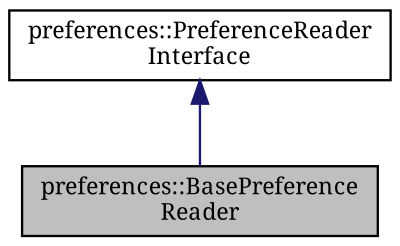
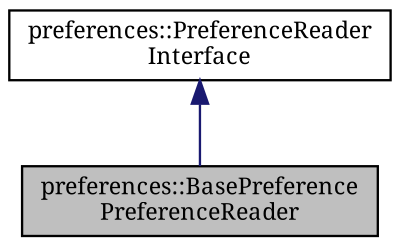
(200, 201) -> (200, 201)
